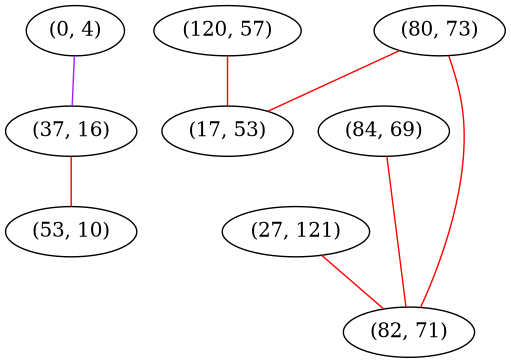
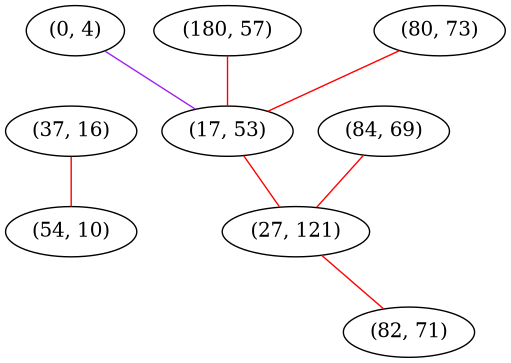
(228, 31) -> (228, 31)
(73, 81) -> (150, 80)
none -> (262, 181)
(460, 184) -> none
(71, 232) -> (71, 232)
(396, 232) -> (340, 181)
